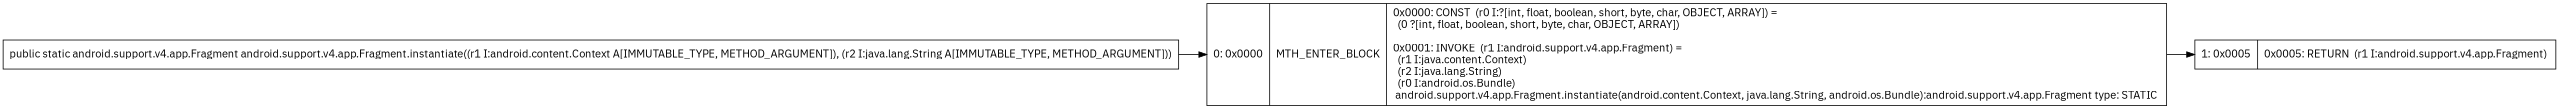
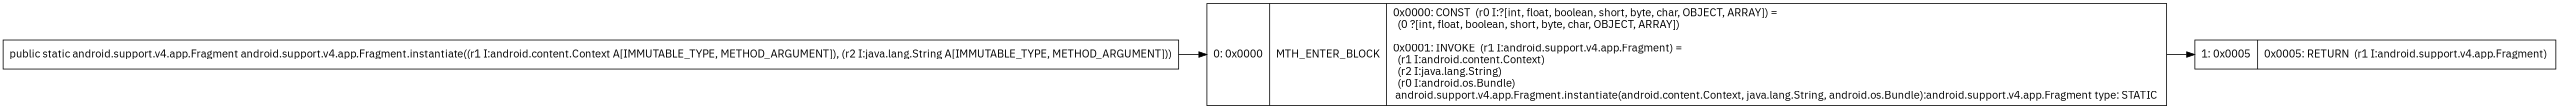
(1460, 60) -> (1469, 60)
